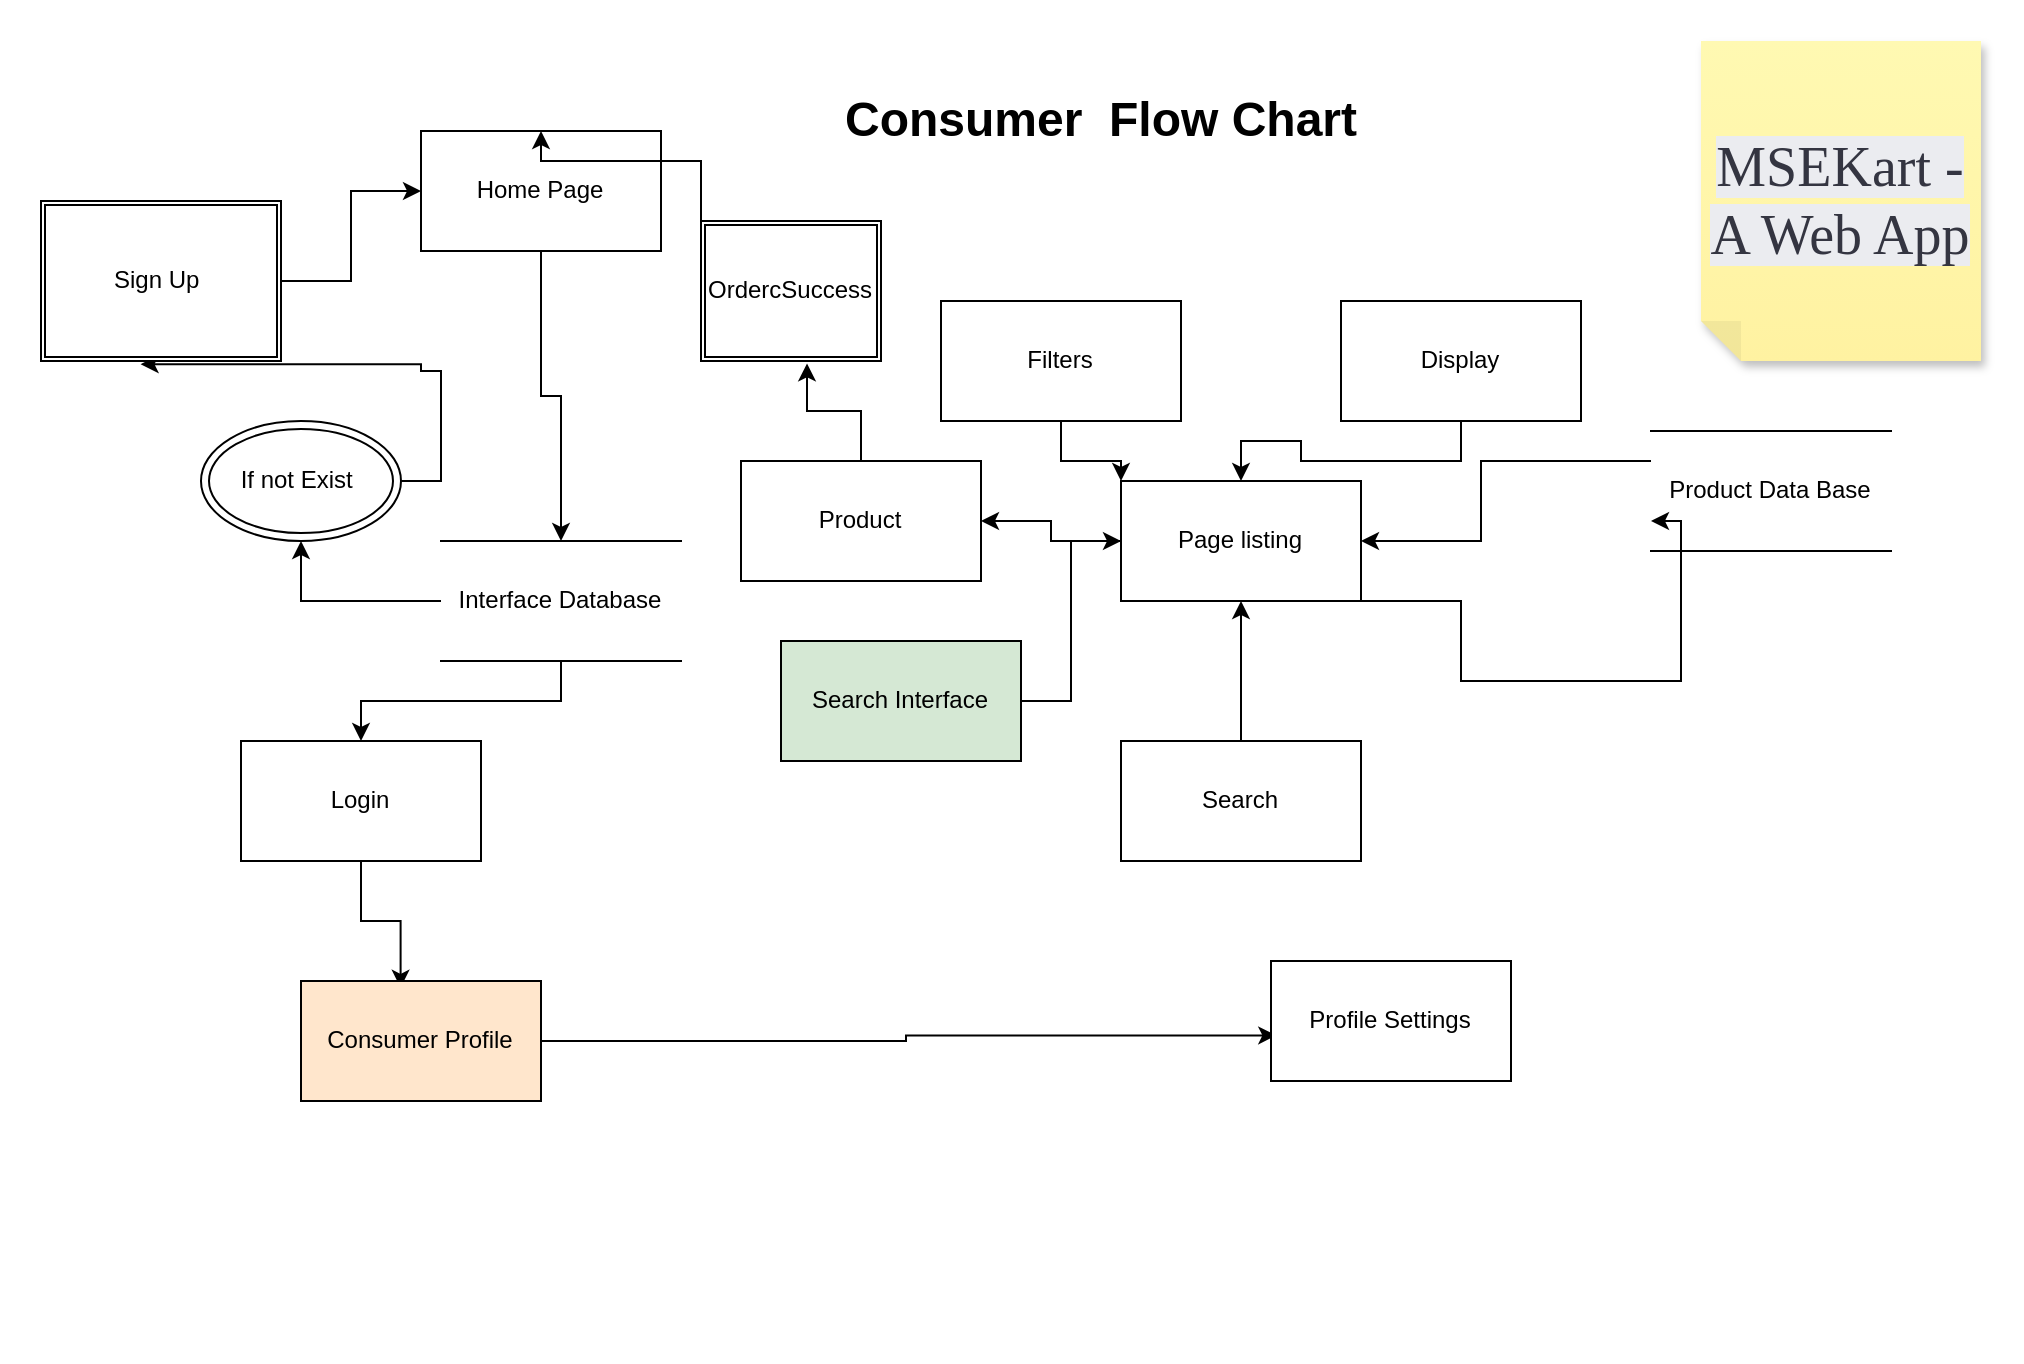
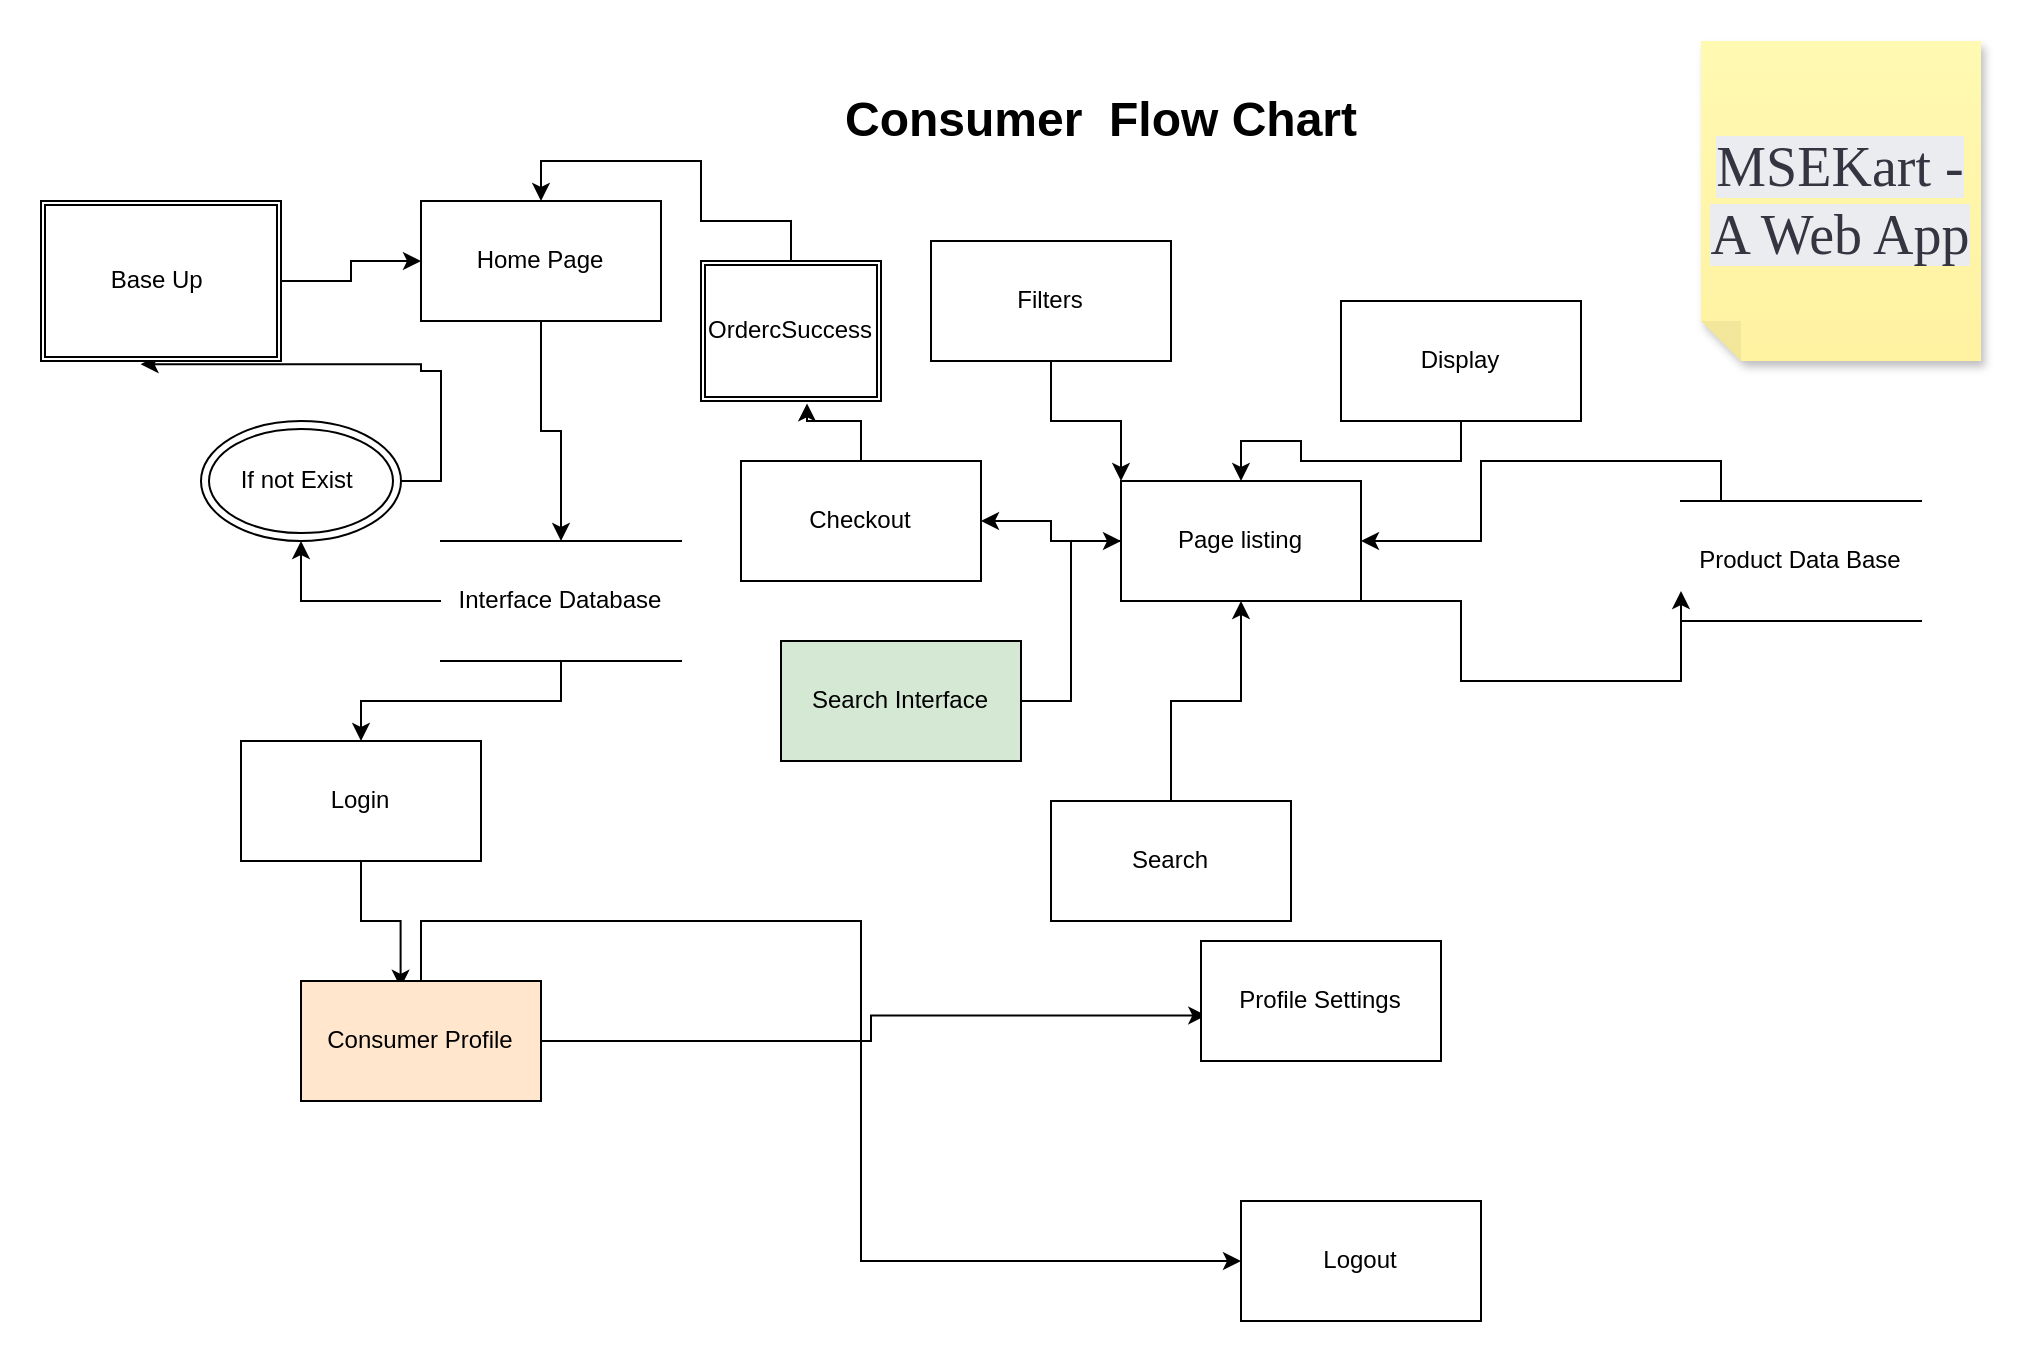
(541, 191) -> (541, 261)
(161, 281) -> (161, 281)
(791, 291) -> (791, 331)
(1061, 361) -> (1051, 301)
(1771, 491) -> (1801, 561)
(861, 521) -> (861, 521)
(1241, 801) -> (1171, 861)
(1391, 1021) -> (1321, 1001)
none -> (861, 1024)
none -> (1361, 1261)
